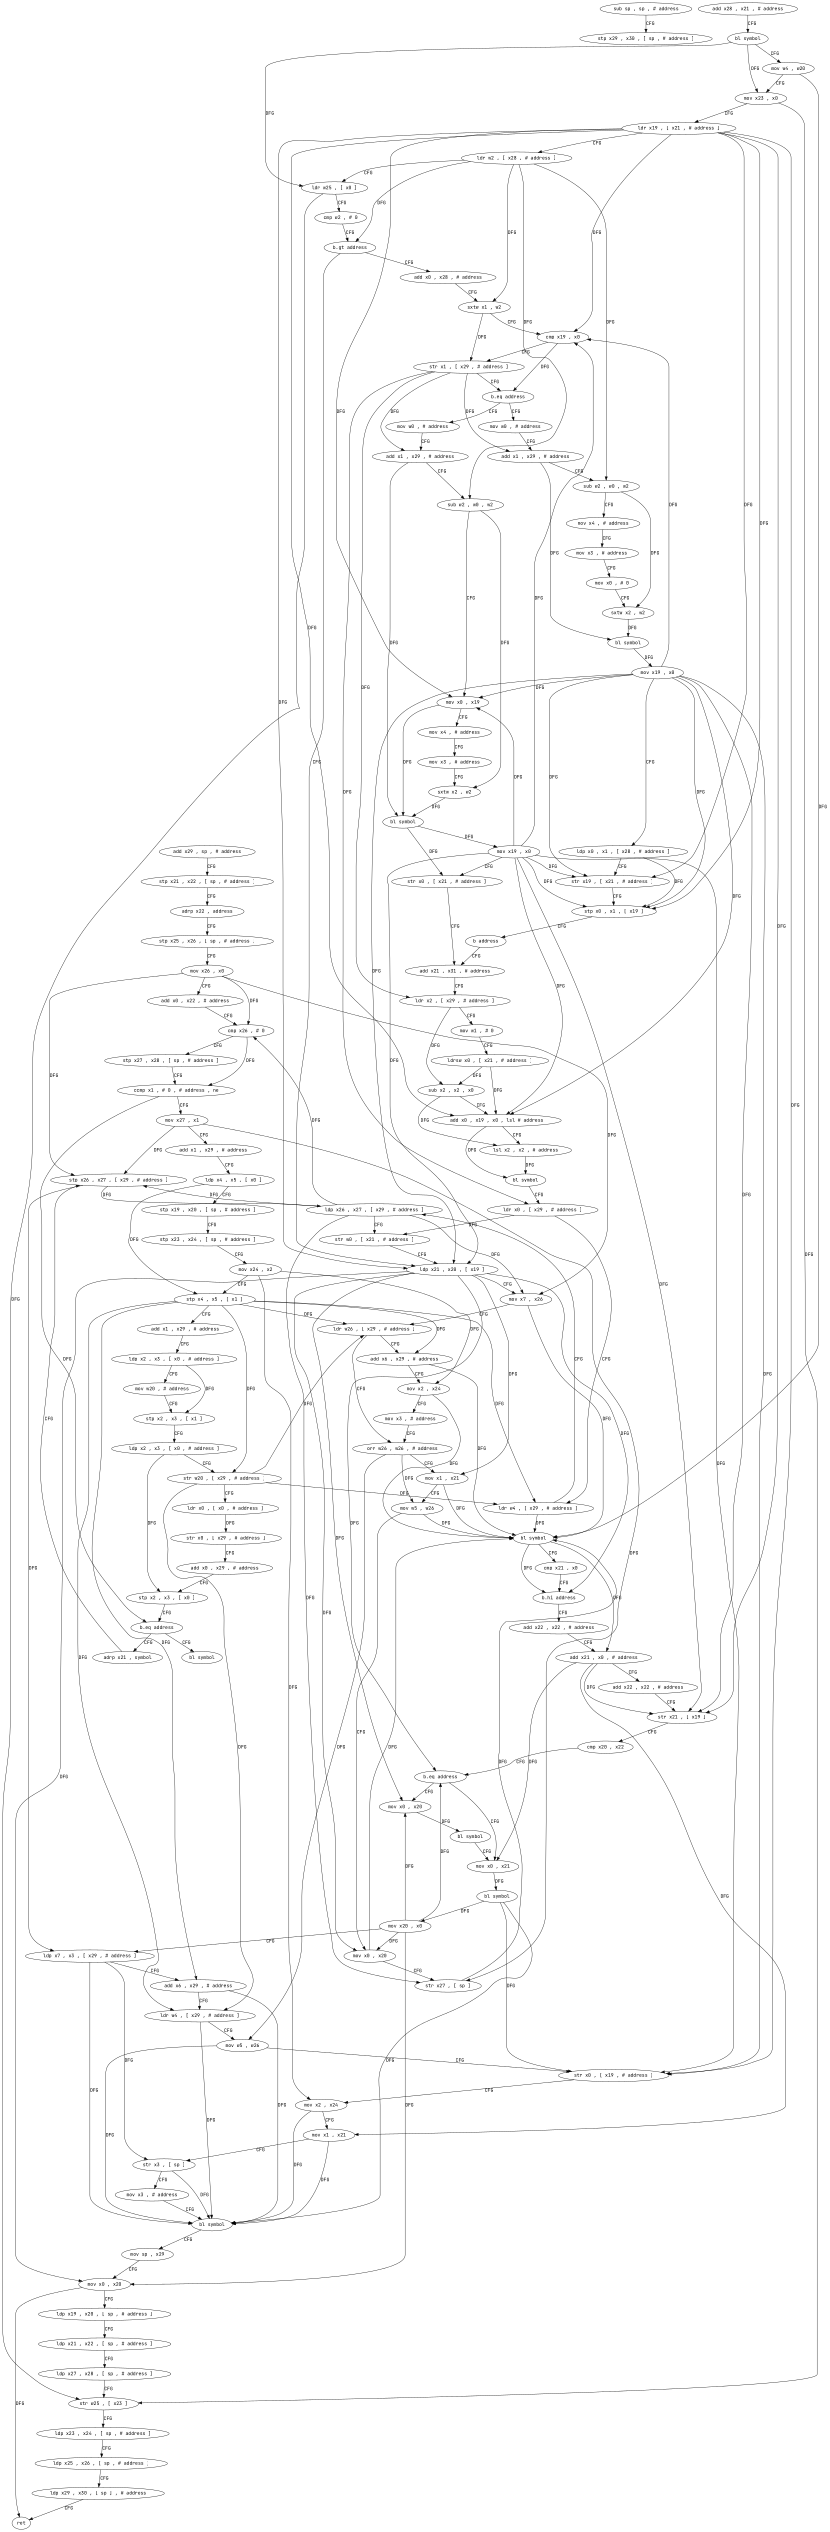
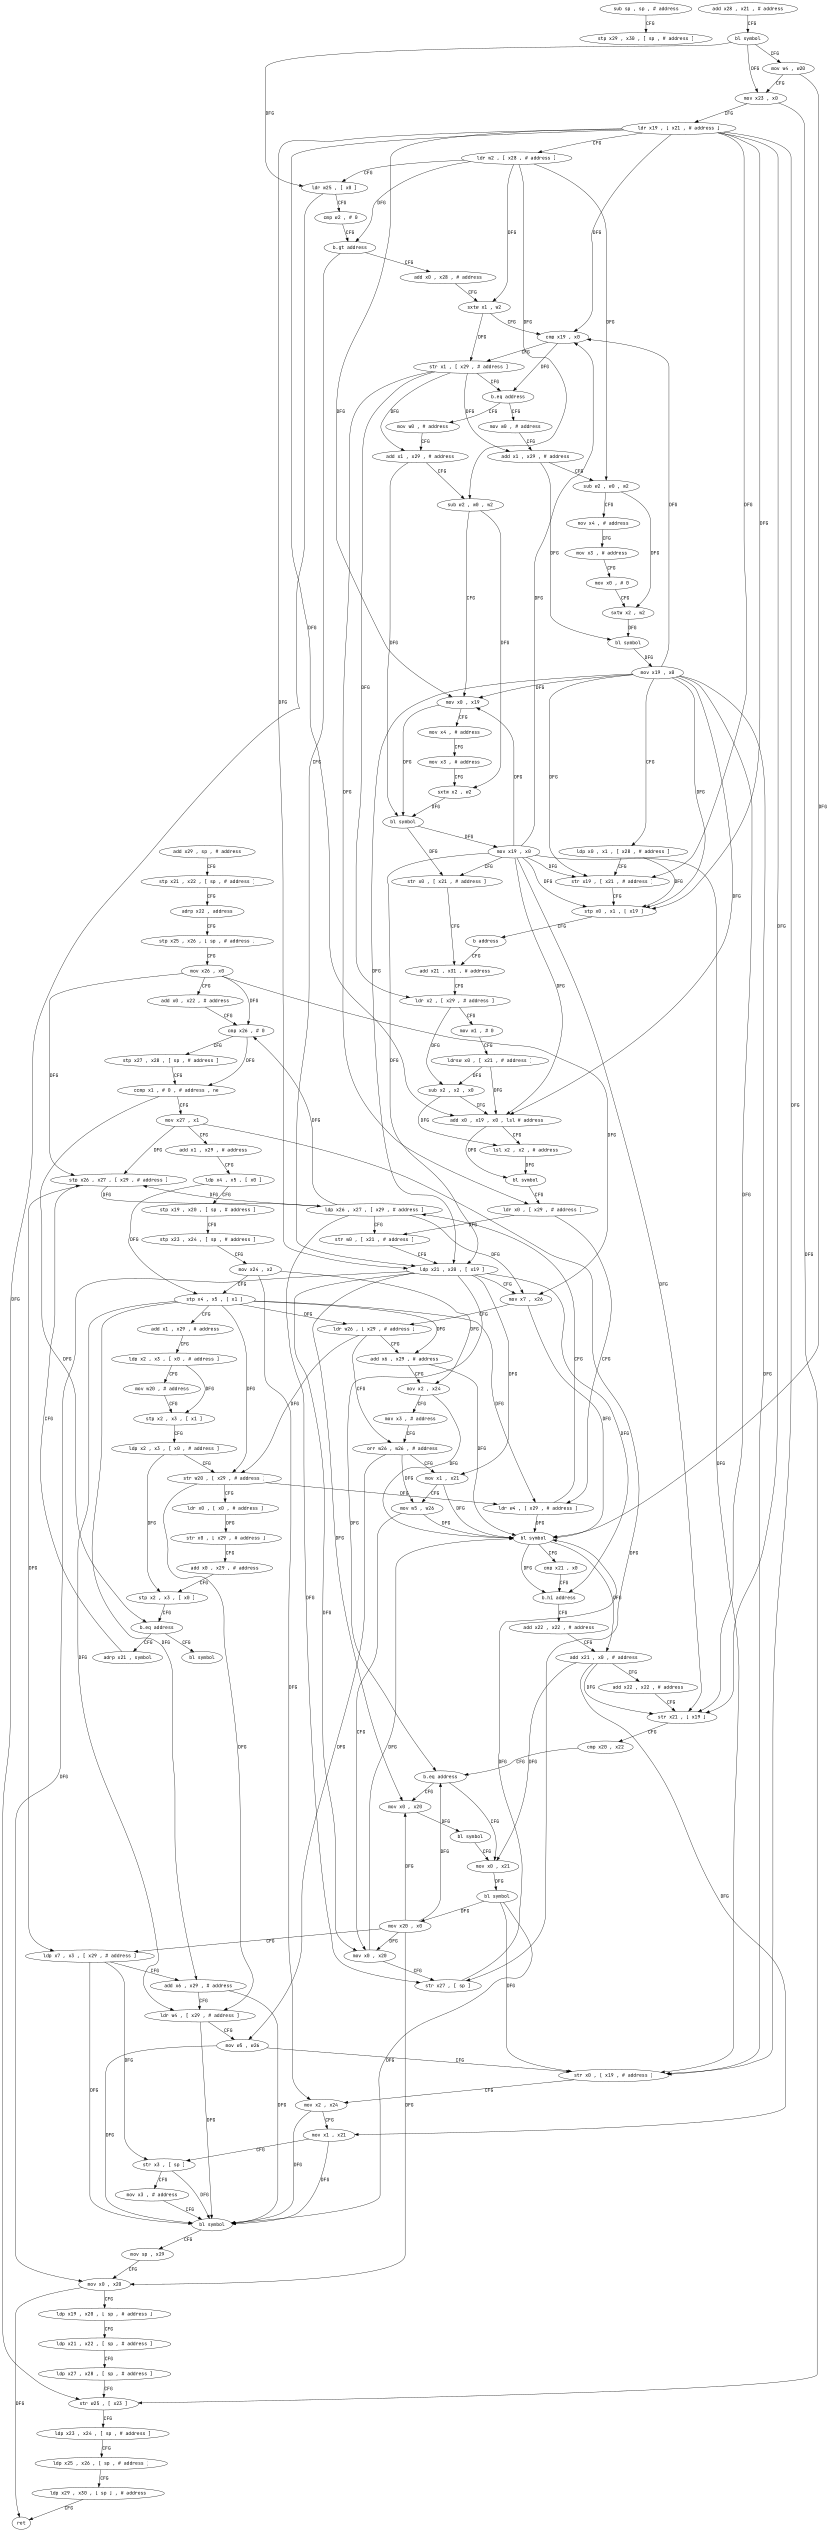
(300, 1407) -> (294, 1396)
